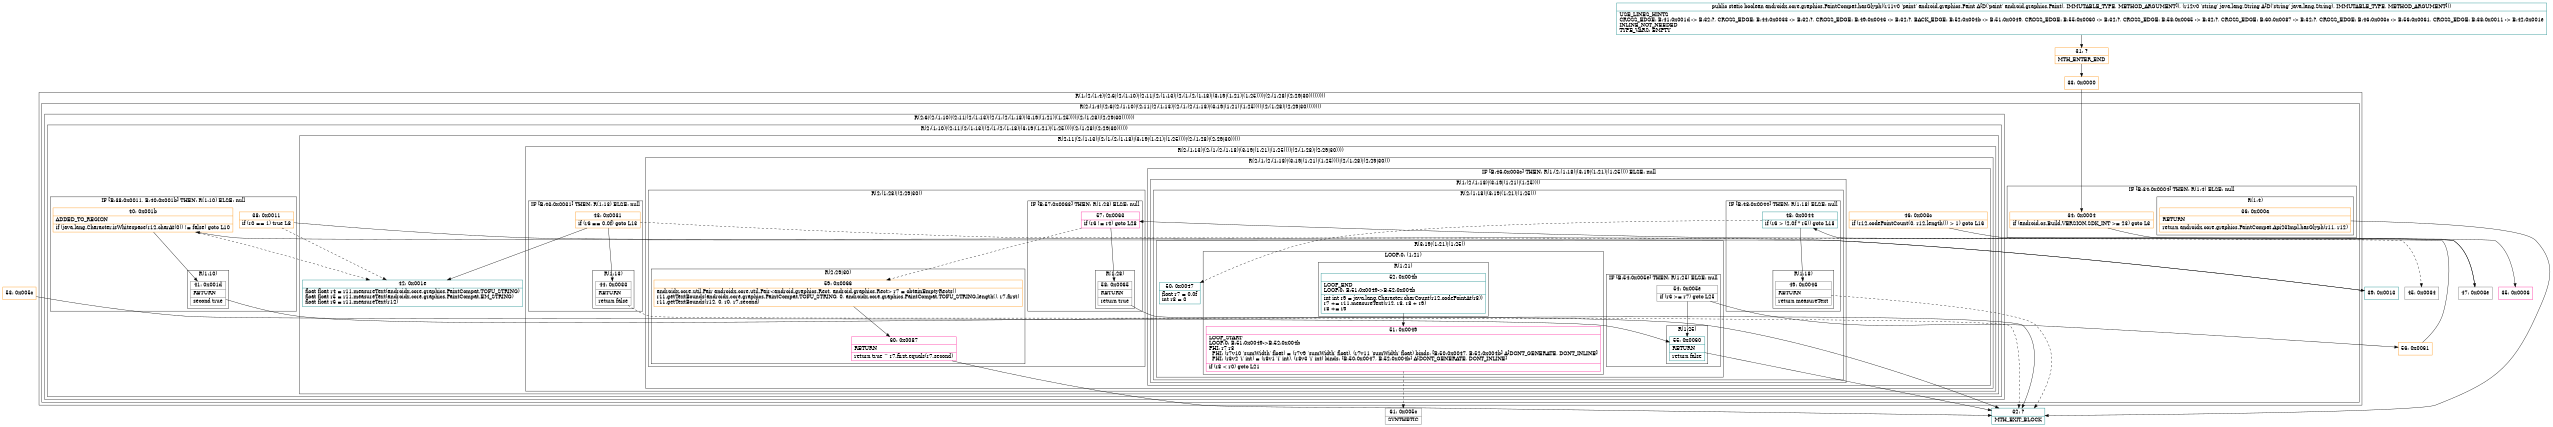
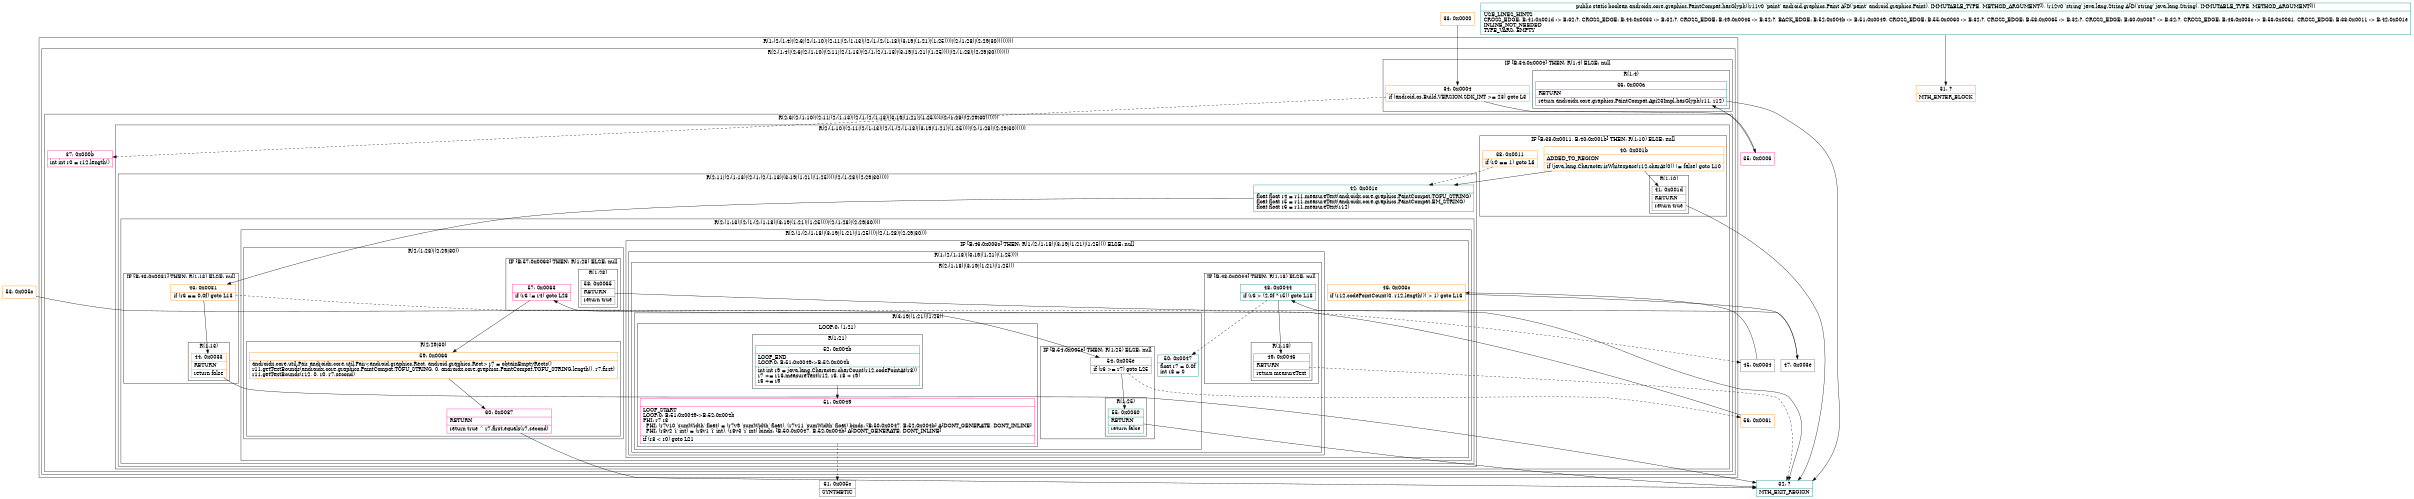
(2082, 60) -> (1946, 97)
(2082, 69) -> none
none -> (1740, 126)
none -> (80, 159)
(2255, 220) -> (1631, 93)
(267, 224) -> (1510, 163)
(519, 253) -> (738, 205)
(1112, 253) -> none
(281, 254) -> (1505, 178)
(986, 254) -> (493, 325)
(613, 293) -> (209, 366)
(2382, 293) -> none
none -> (1629, 298)
(208, 301) -> (1669, 206)
(1375, 304) -> (809, 376)
(1358, 318) -> (990, 397)
(606, 319) -> (462, 311)
(2052, 326) -> (1431, 397)
(2018, 420) -> (1784, 492)
